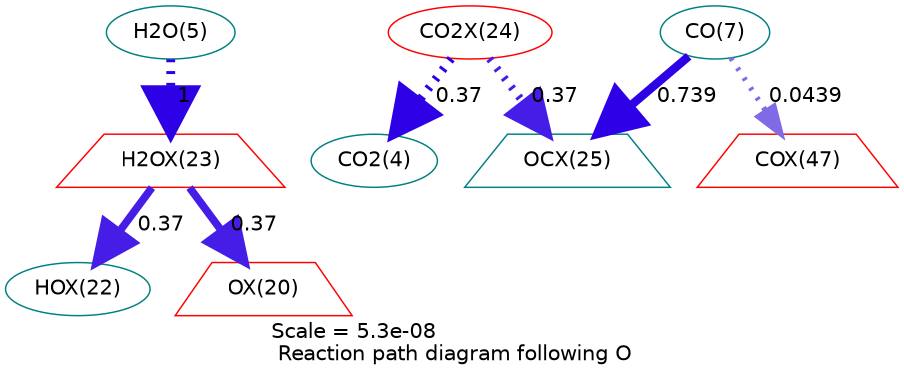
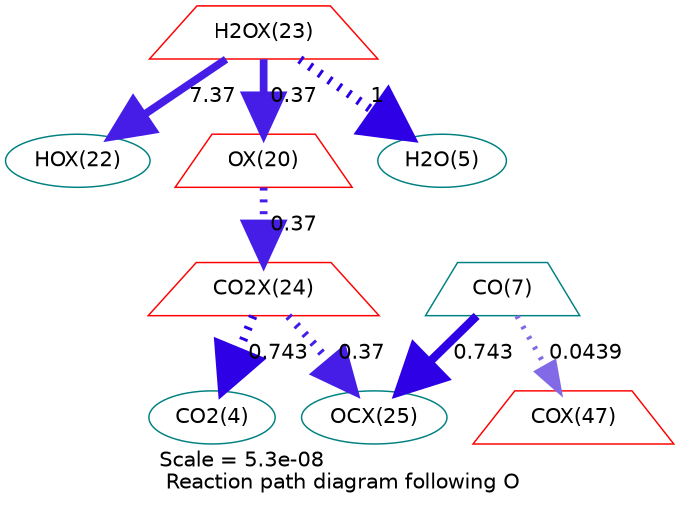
(470, 32) -> (264, 289)
(715, 32) -> (503, 289)
(171, 74) -> (337, 85)
(456, 97) -> (275, 353)
(684, 97) -> (480, 353)
(568, 161) -> (374, 417)
none -> (264, 205)
(158, 225) -> (210, 97)
